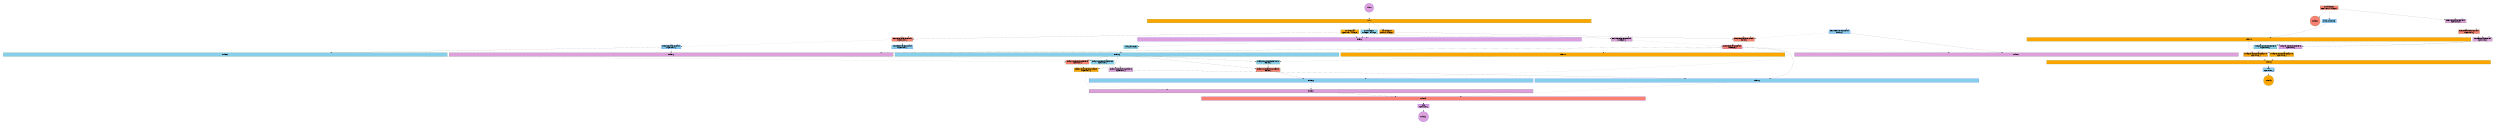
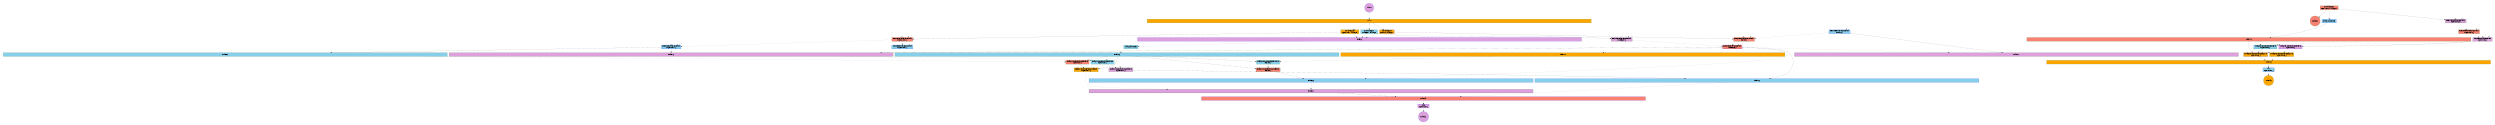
(2249, 39) -> (2249, 39)
